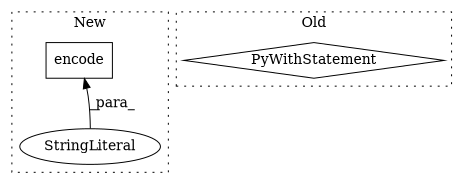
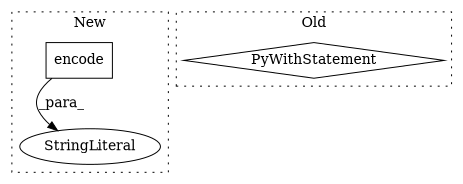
(89, 108) -> (37, 101)
